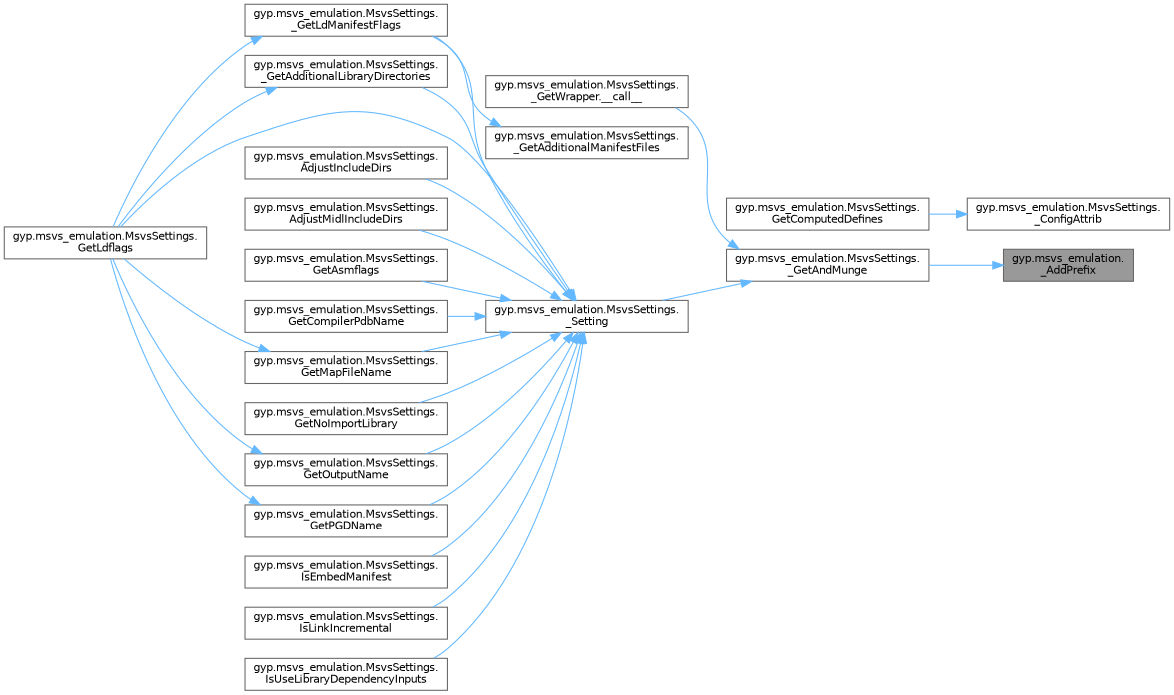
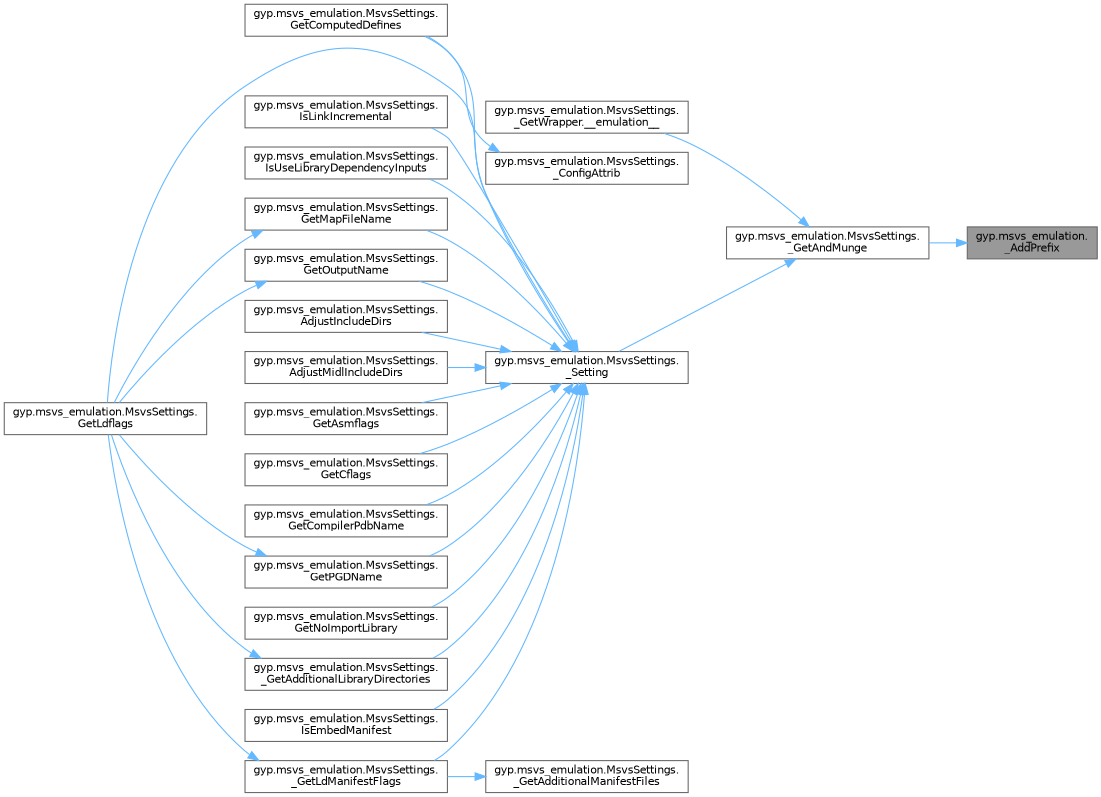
(587, 92) -> (587, 117)
none -> (485, 191)
none -> (346, 470)
